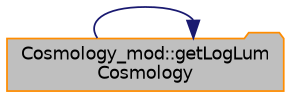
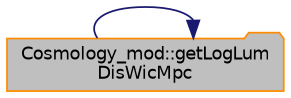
(145, 65) -> (145, 65)
